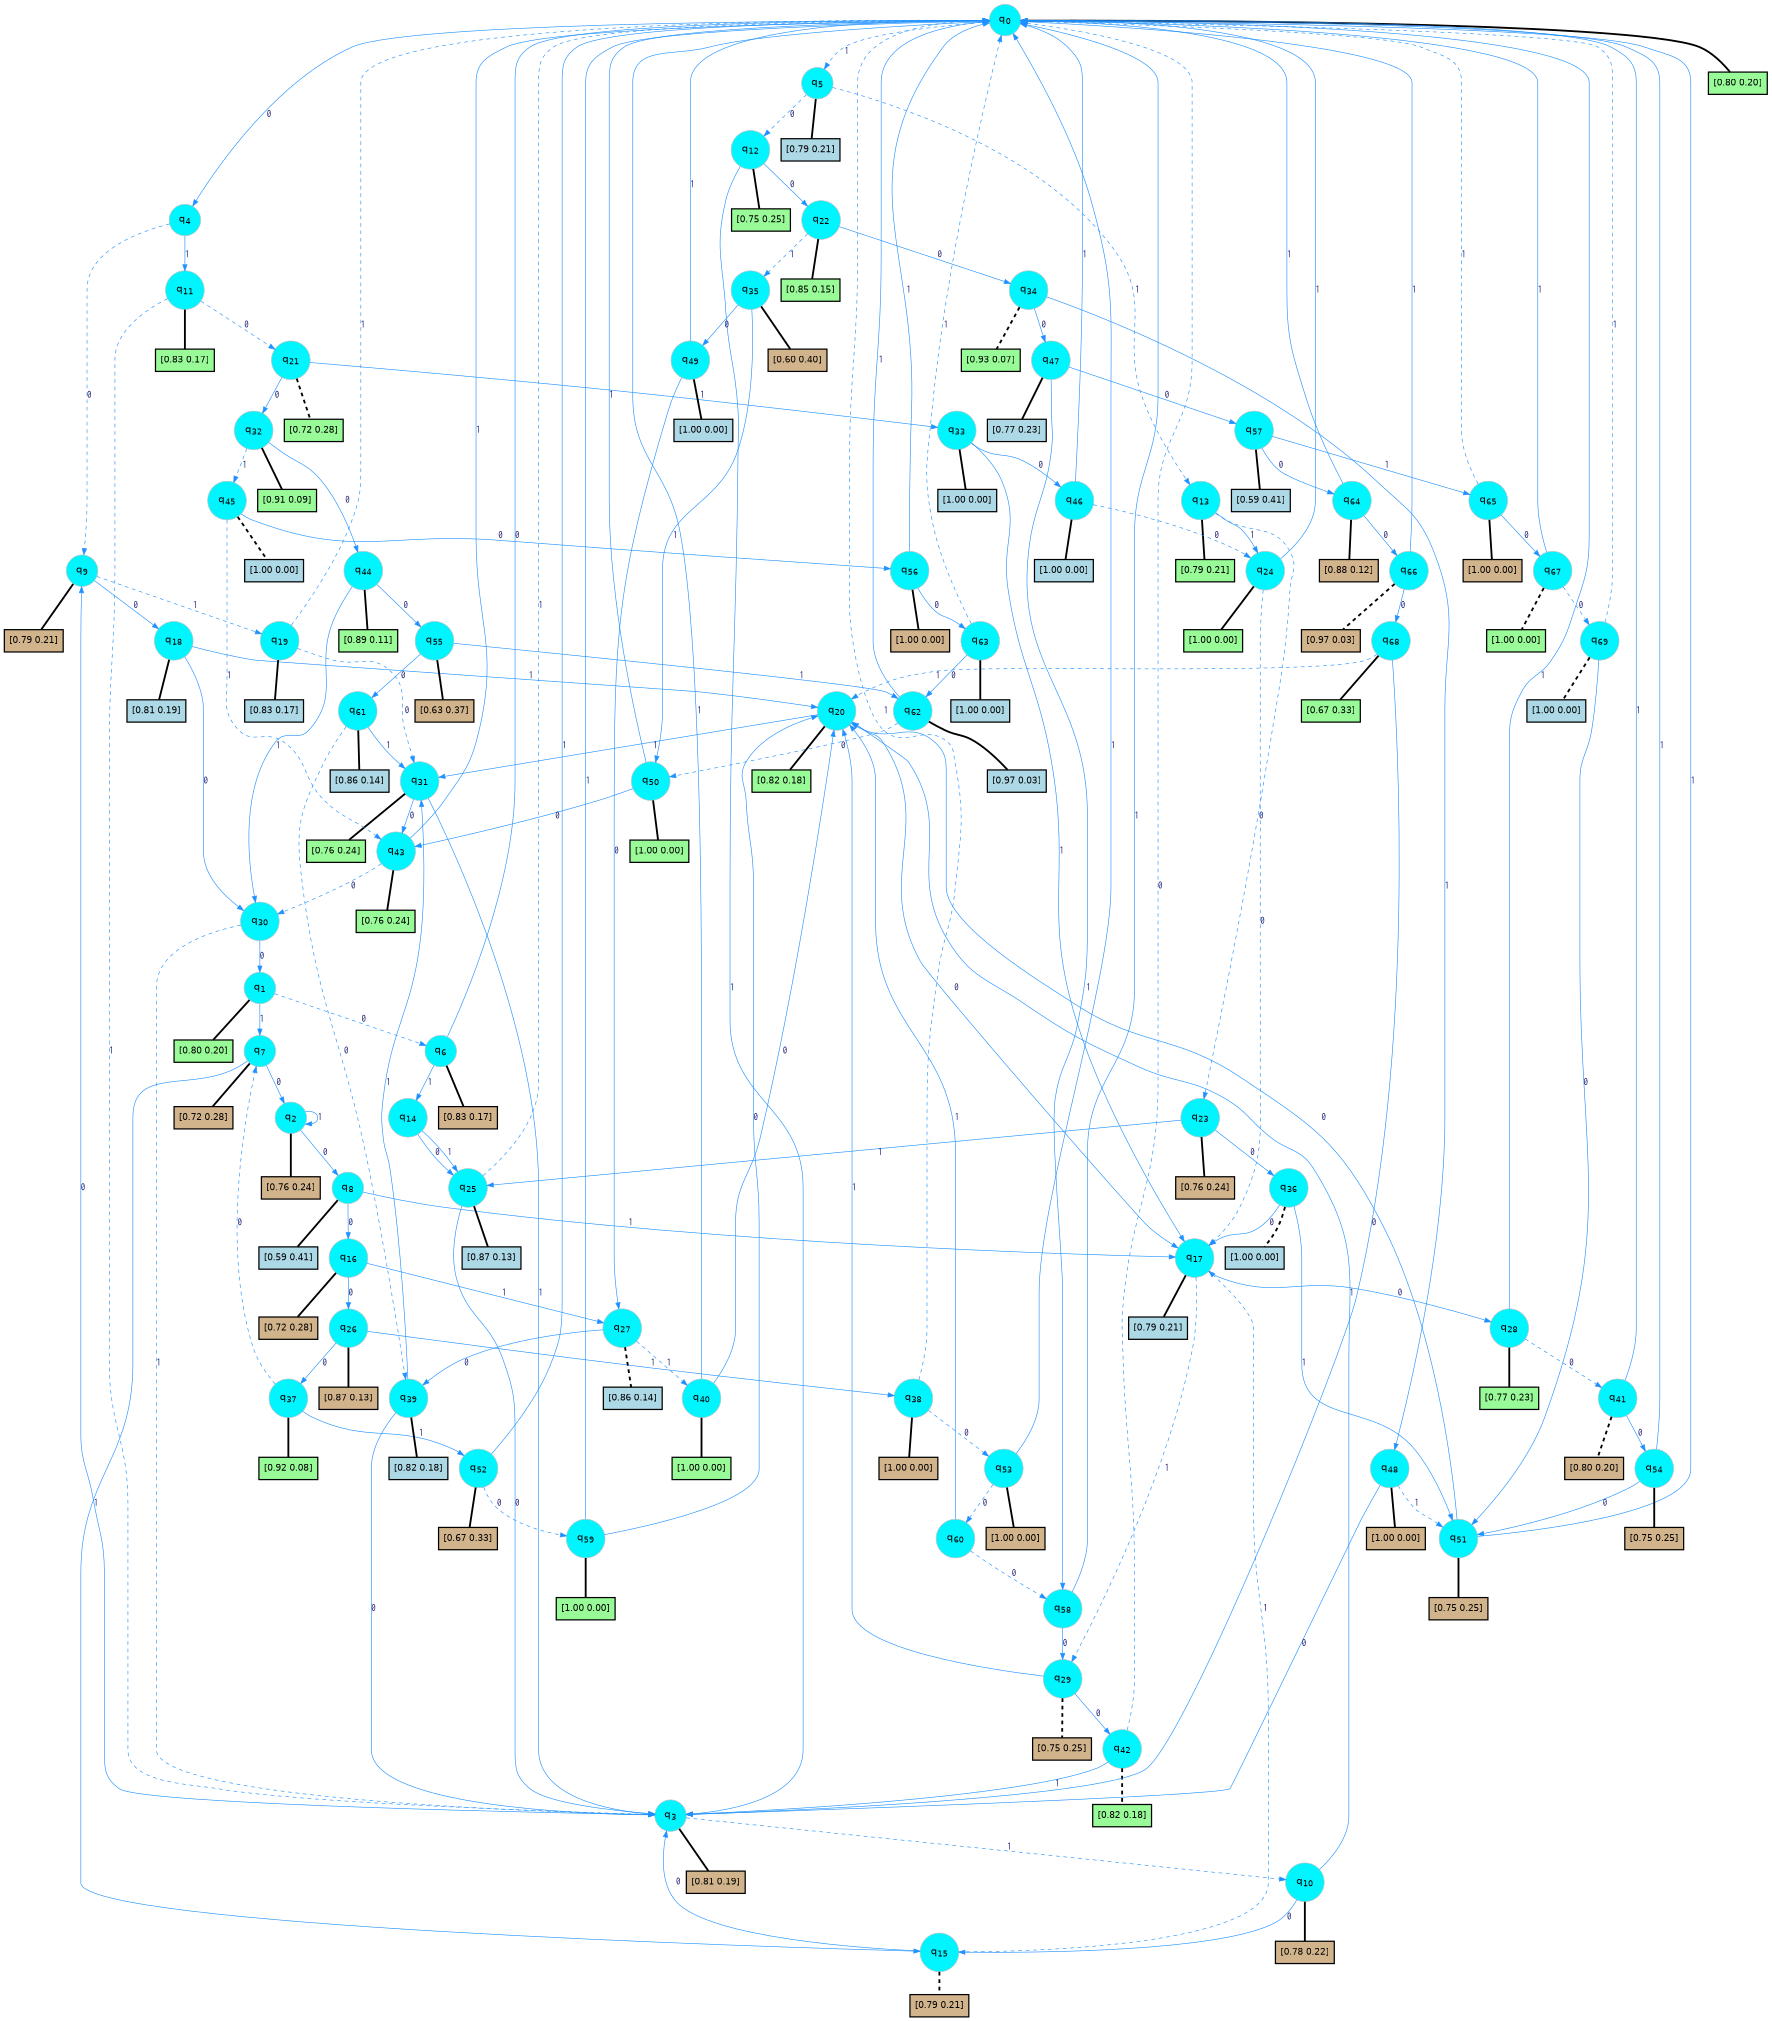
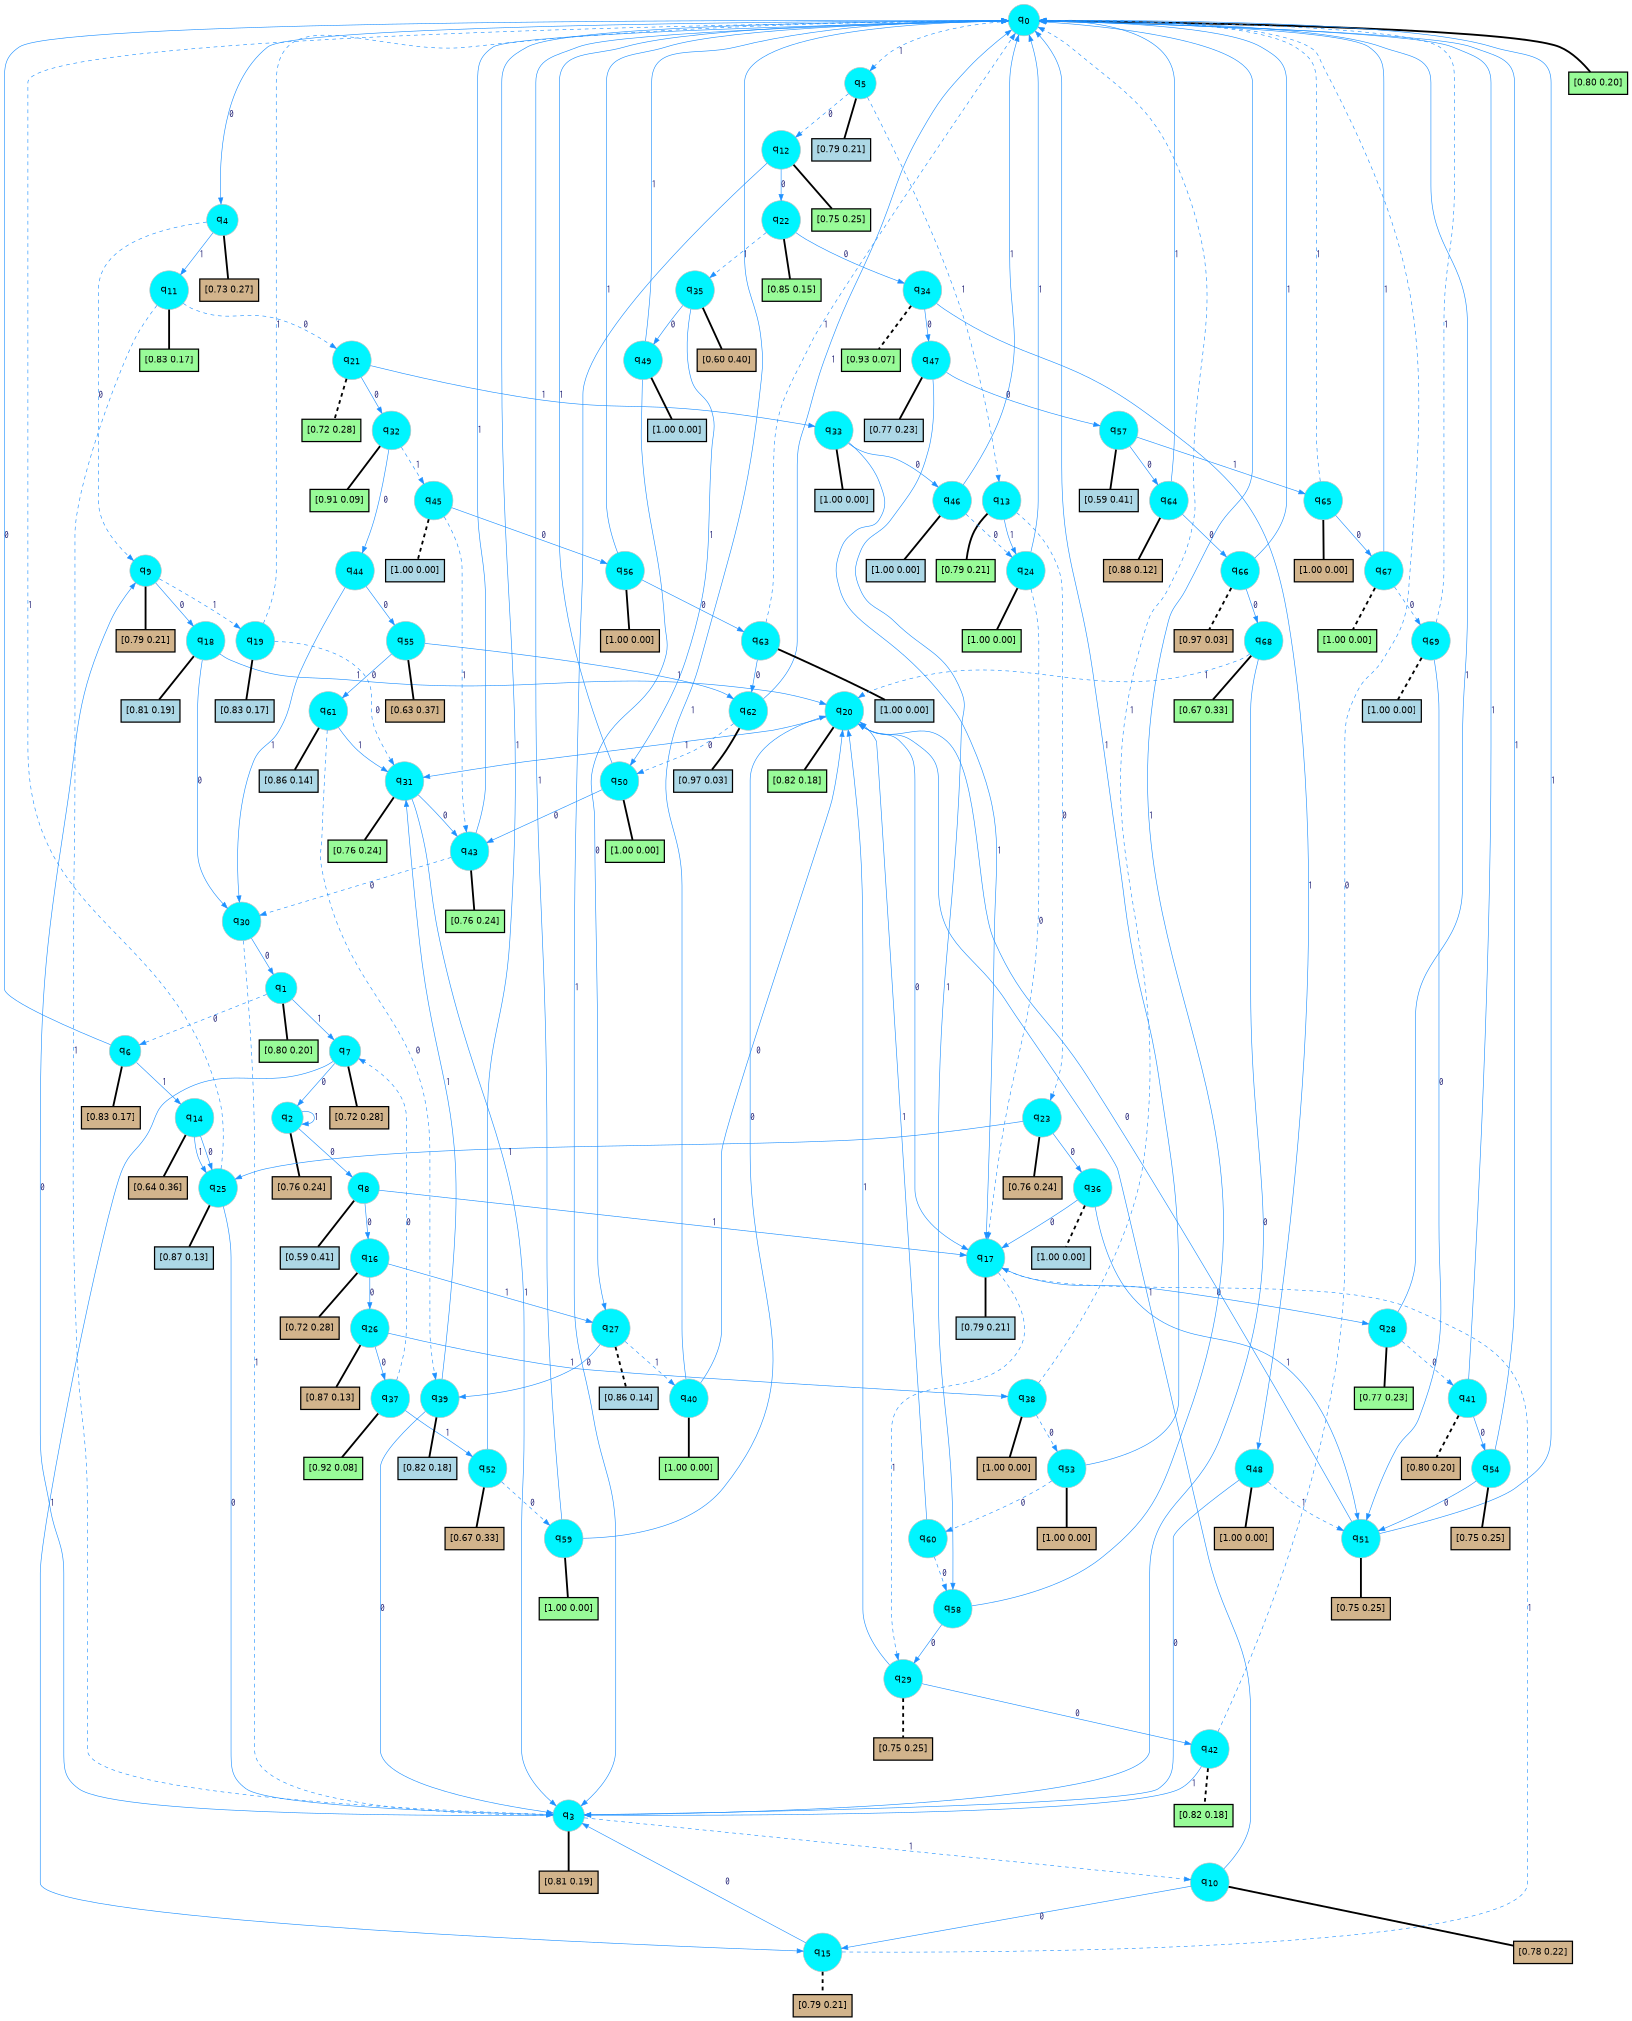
none -> (229, 290)
(368, 641) -> none
none -> (158, 1188)
